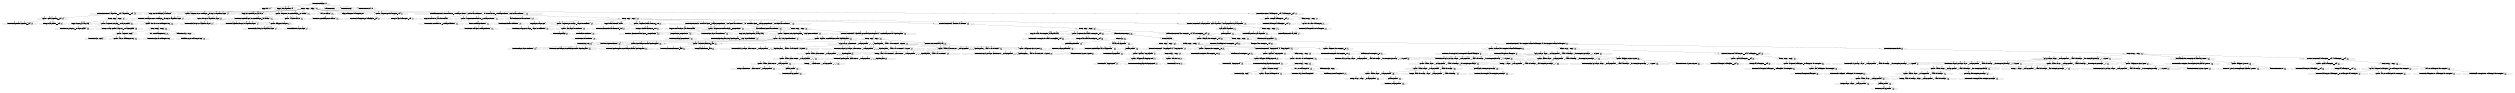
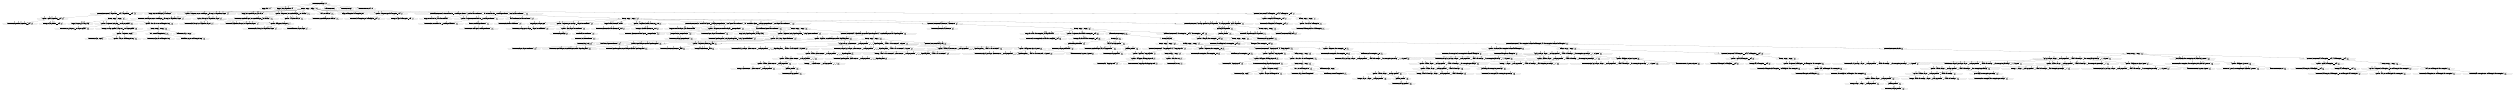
none -> (942, 29)
